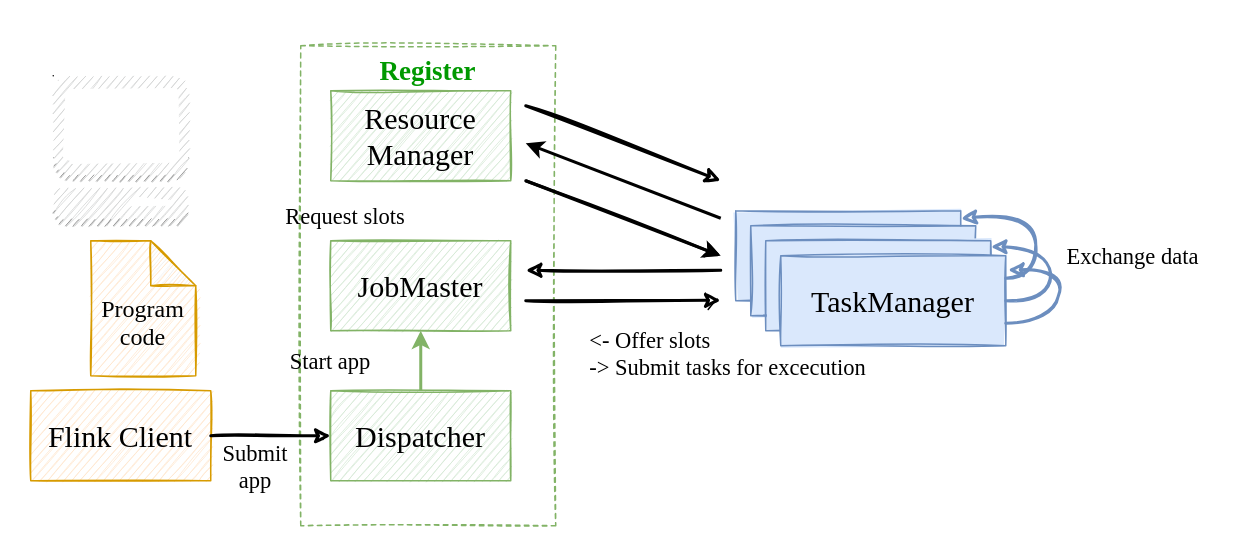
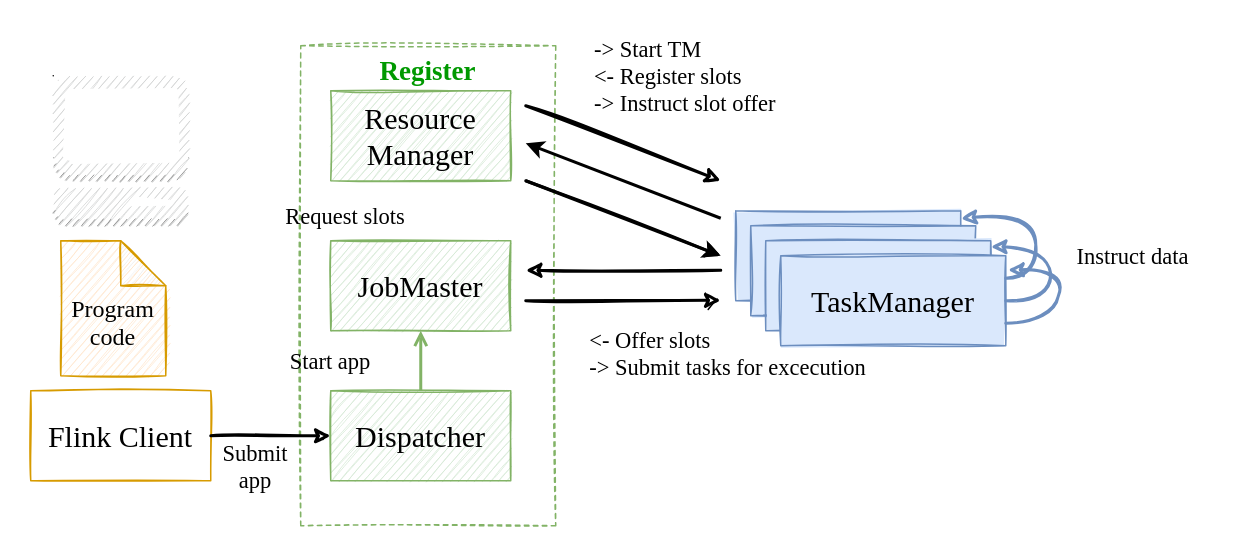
none -> (686, 76)
(1133, 256) -> (1133, 256)
(143, 308) -> (113, 308)
(421, 345) -> (421, 343)
(121, 436) -> (121, 436)
